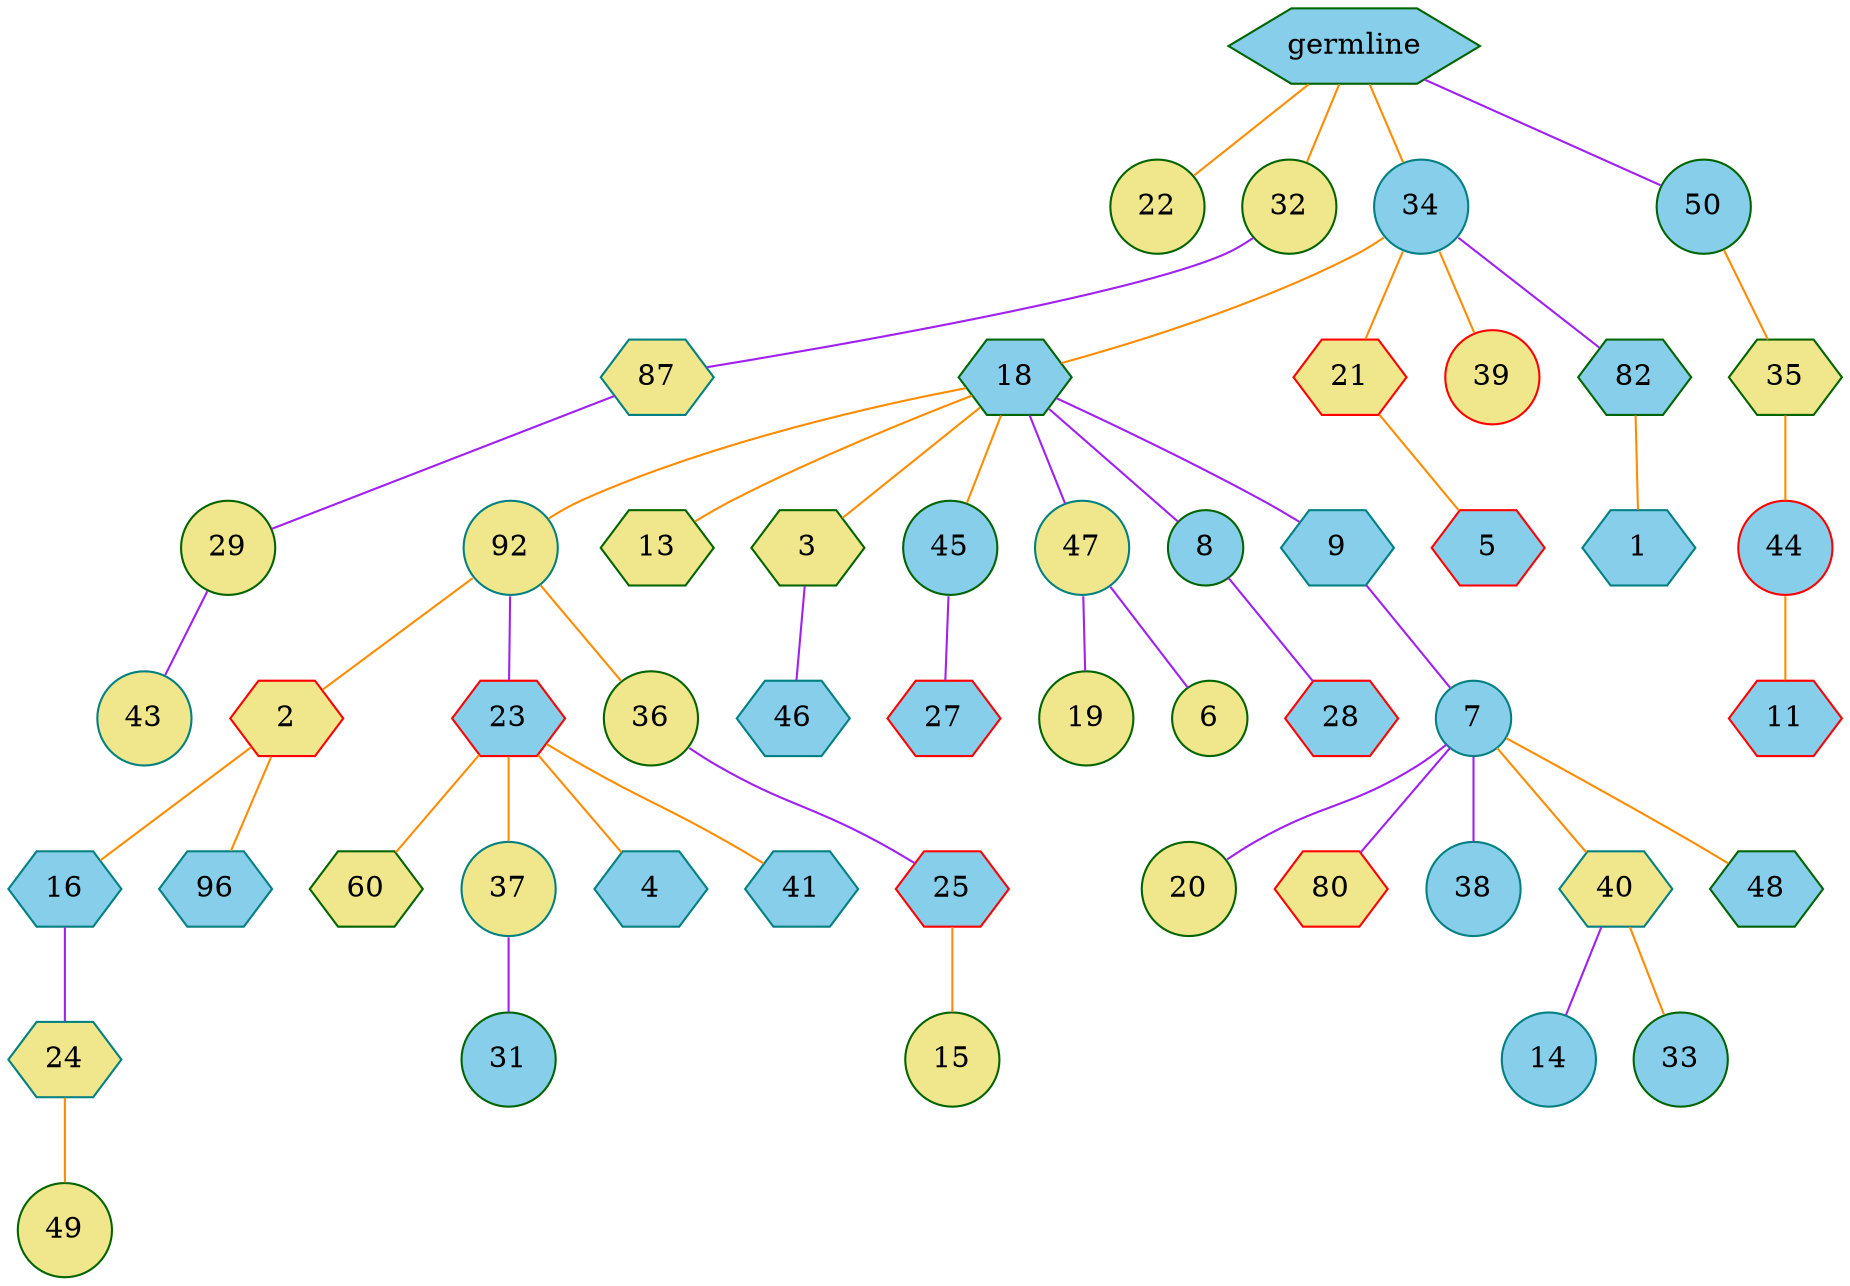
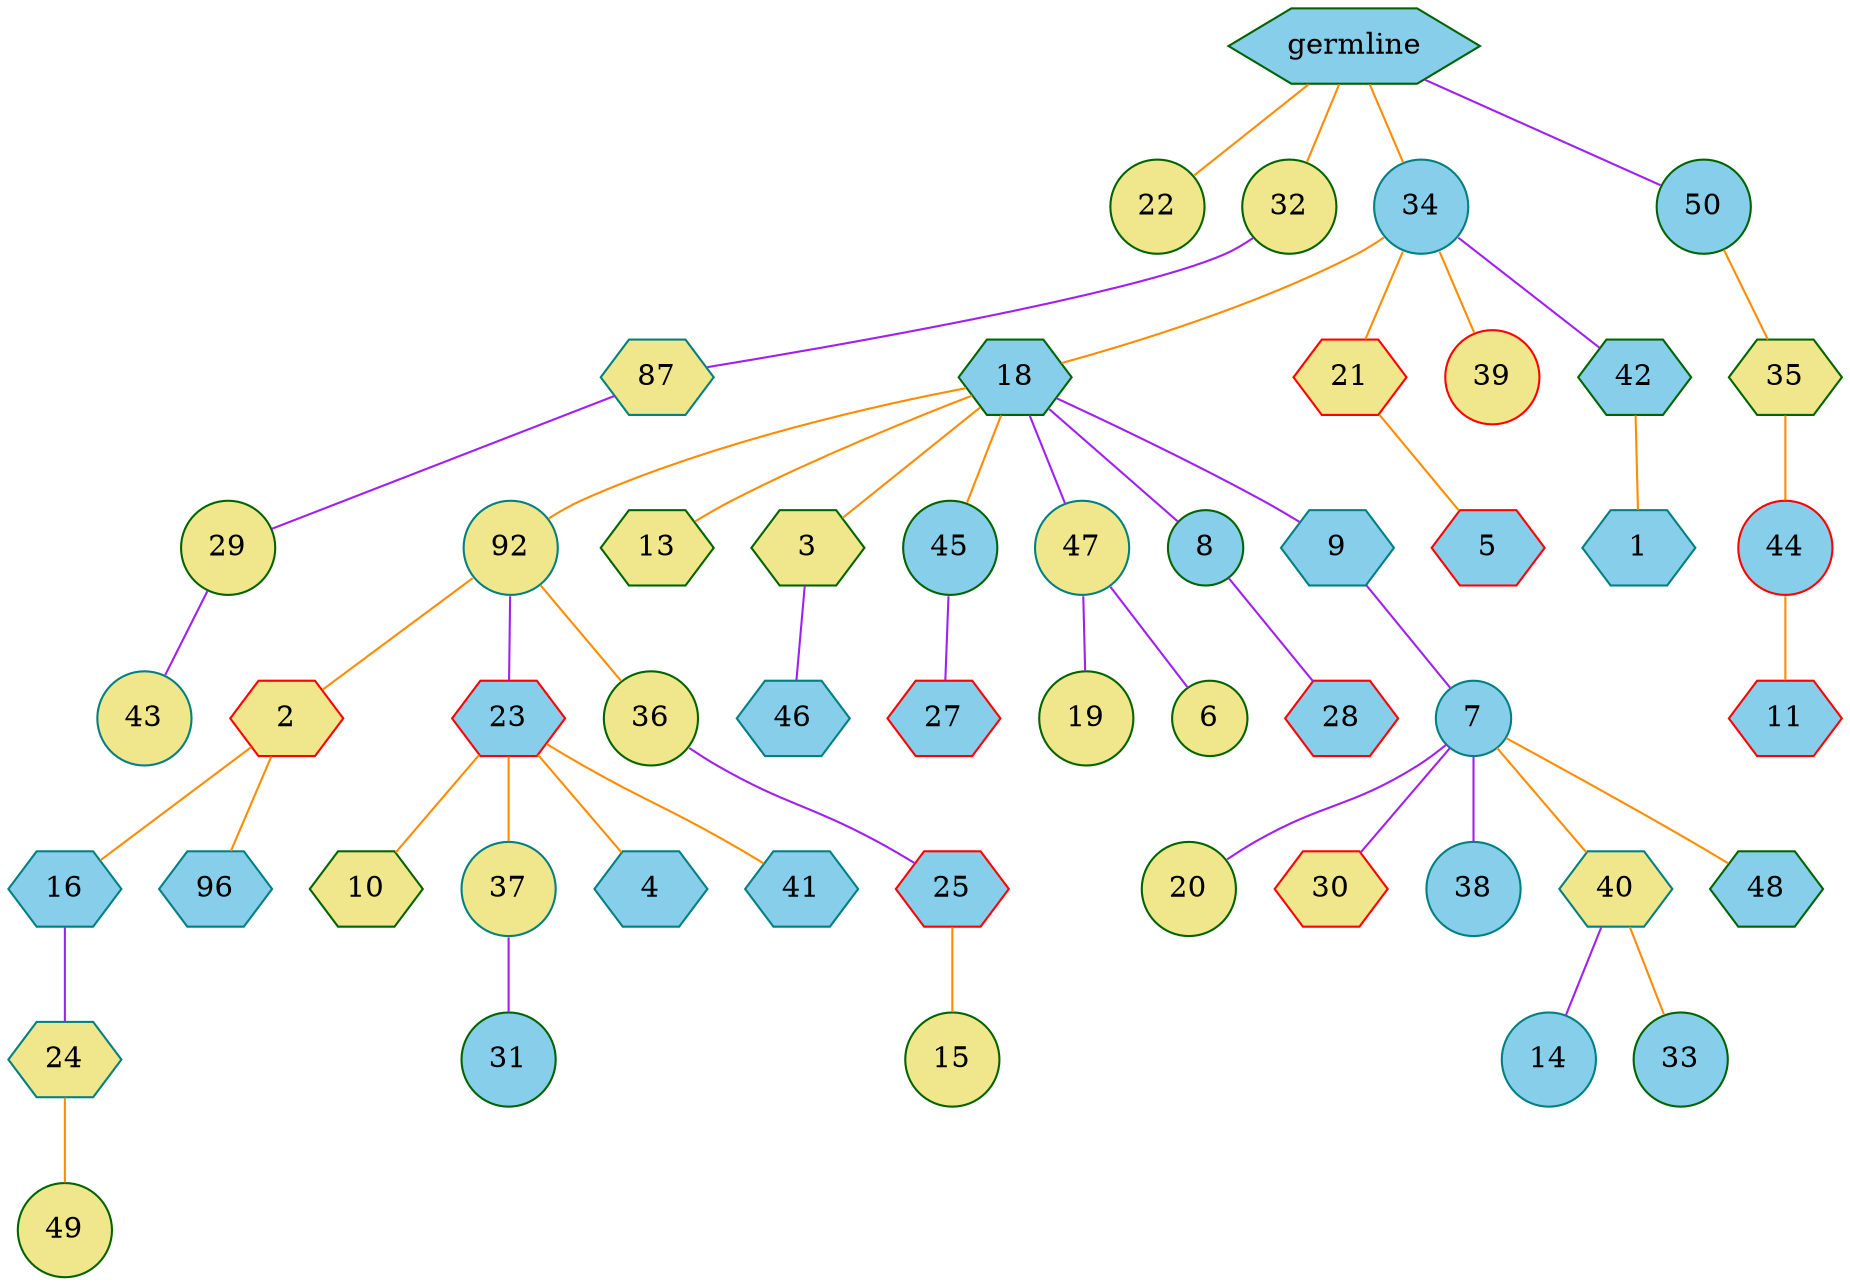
(1635, 377) -> (1635, 377)
(366, 889) -> (366, 889)
(1331, 889) -> (1331, 889)
